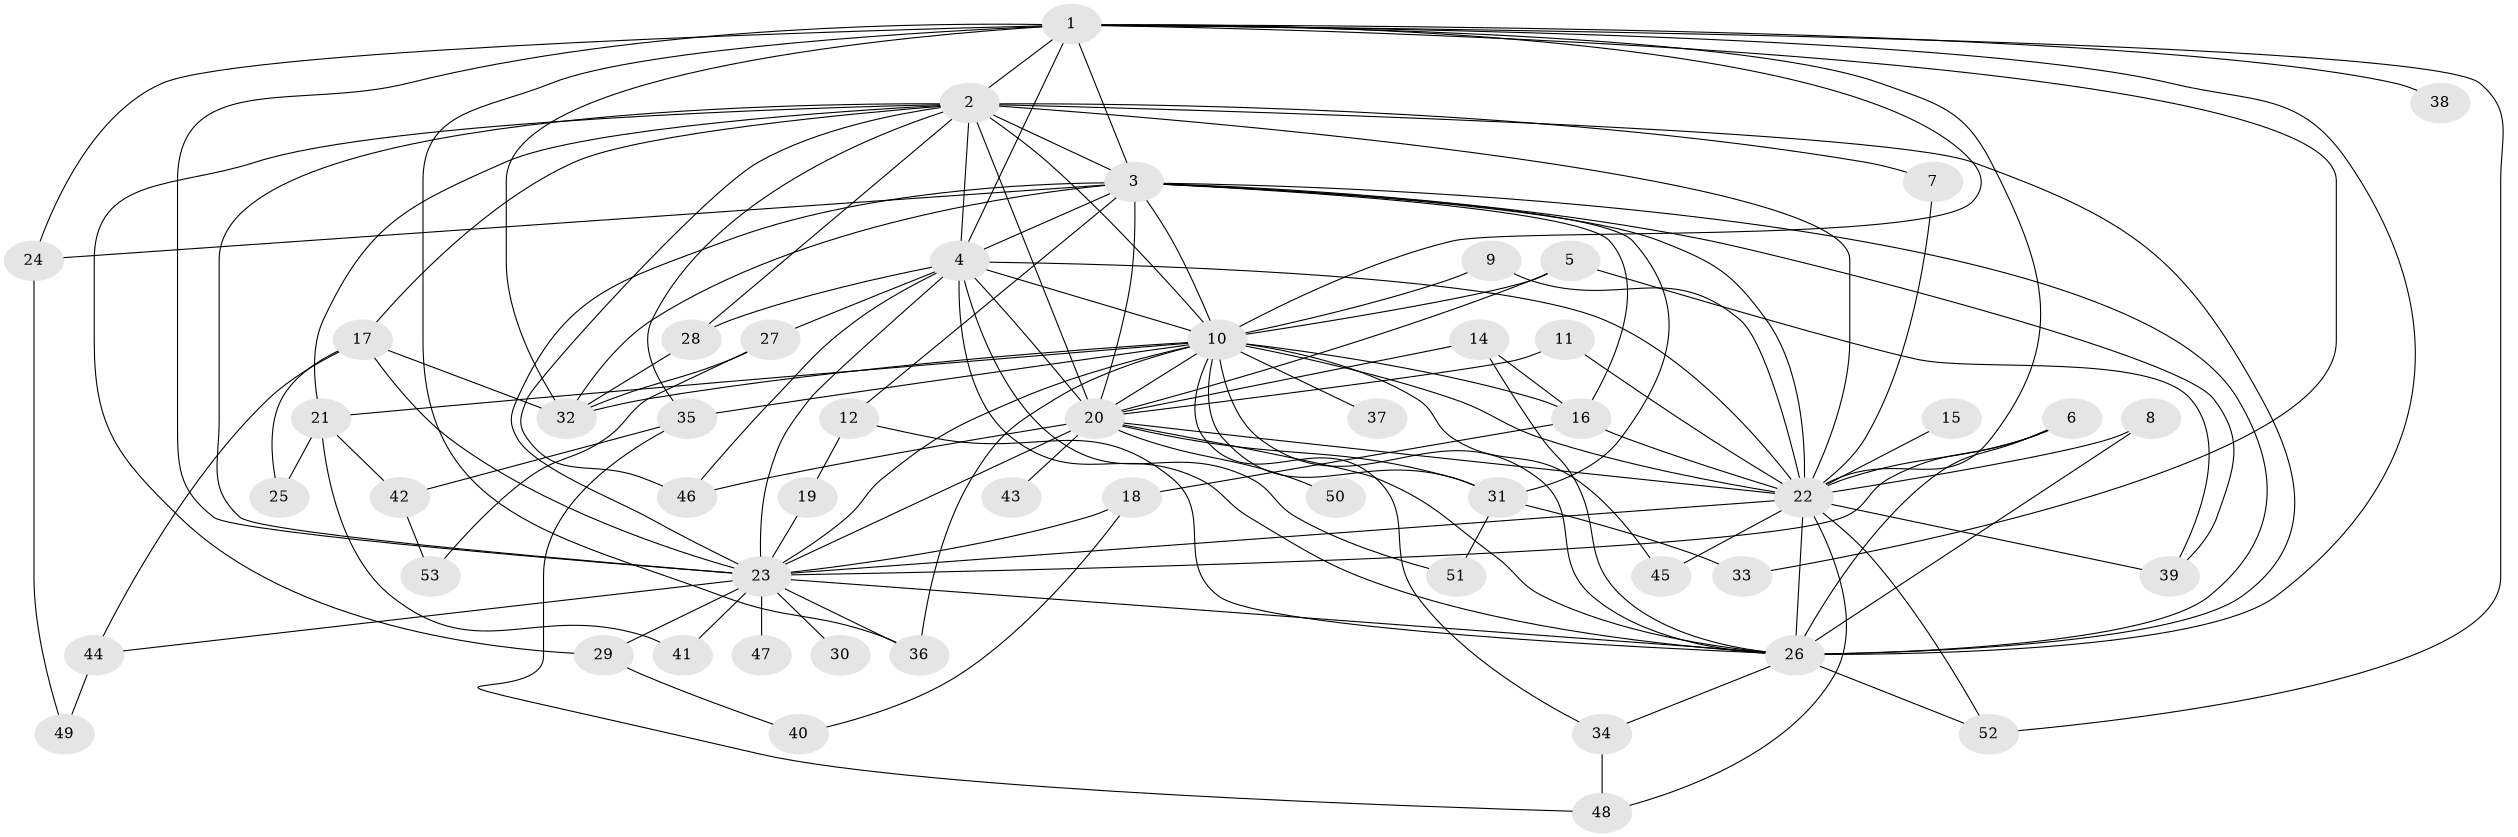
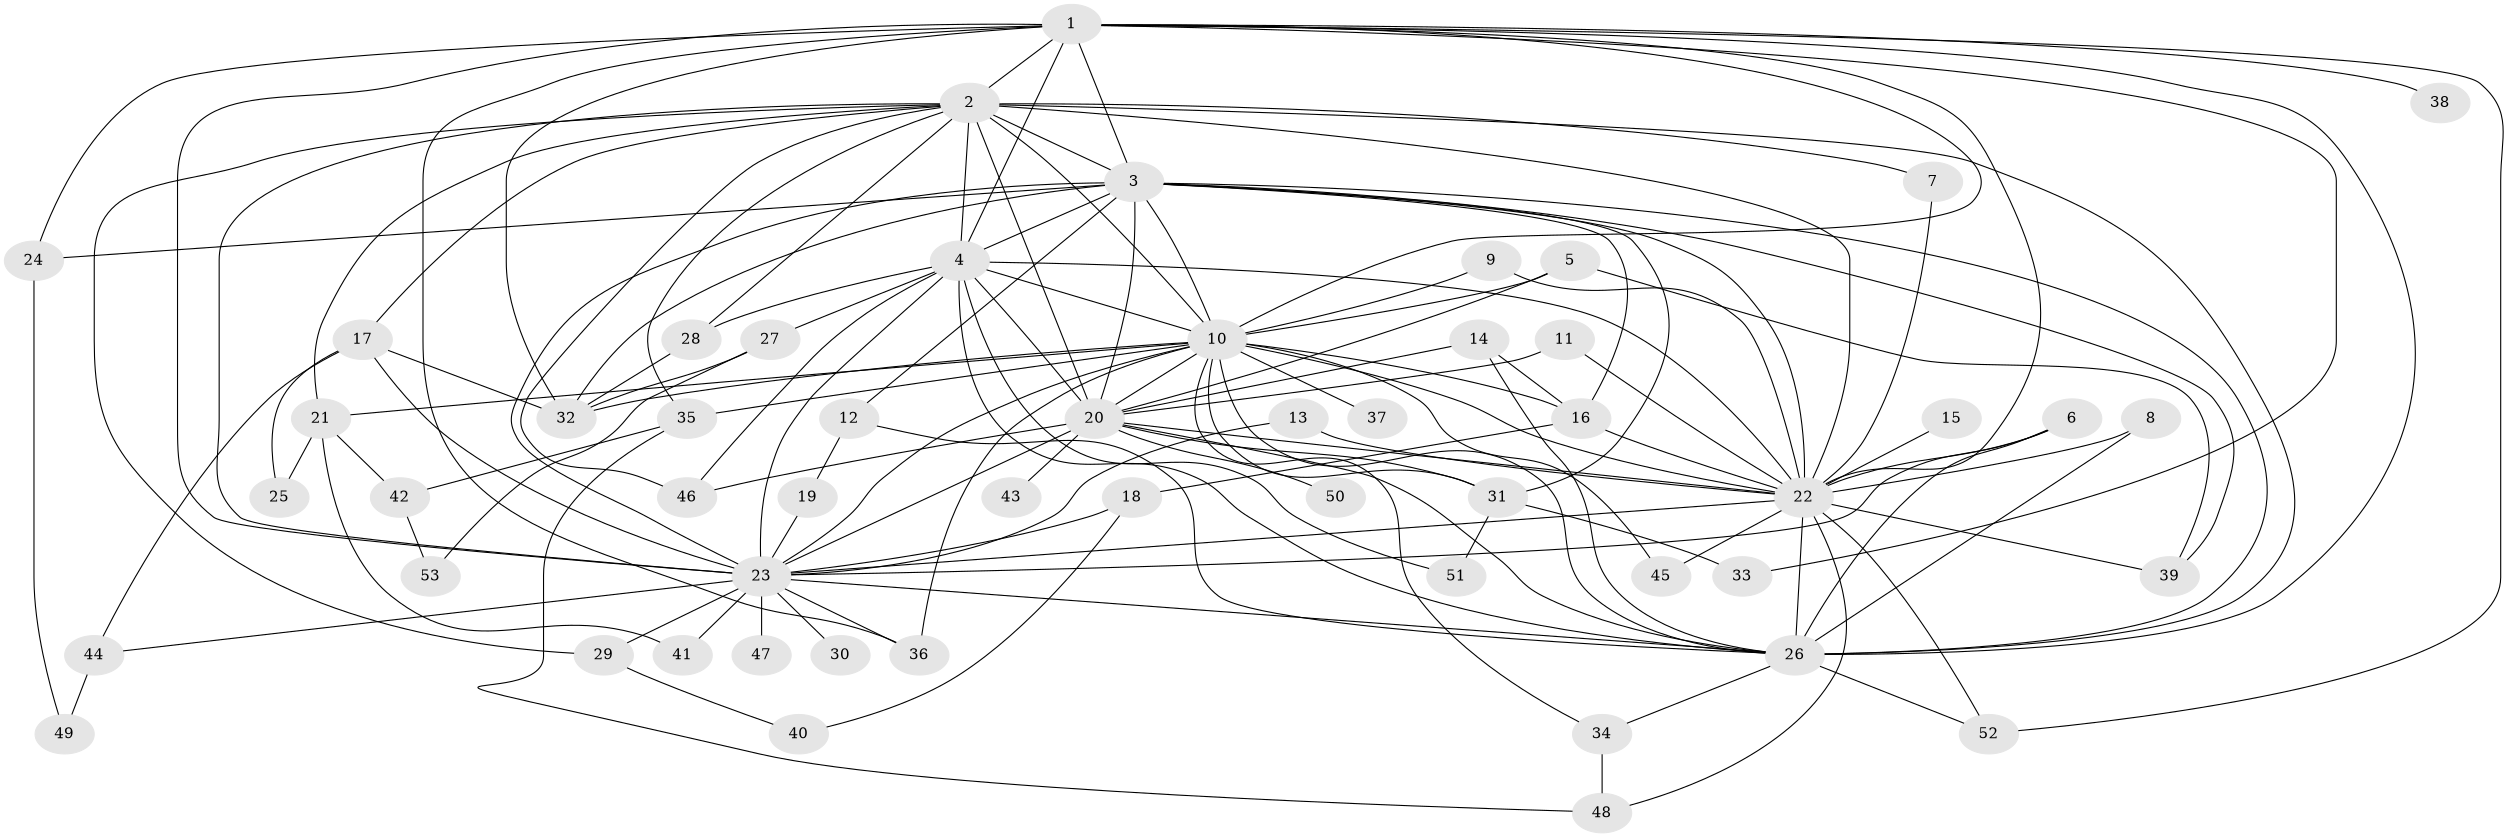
none -> (1299, 419)
